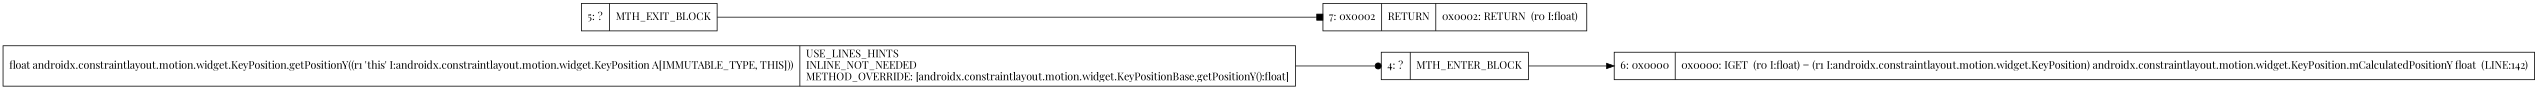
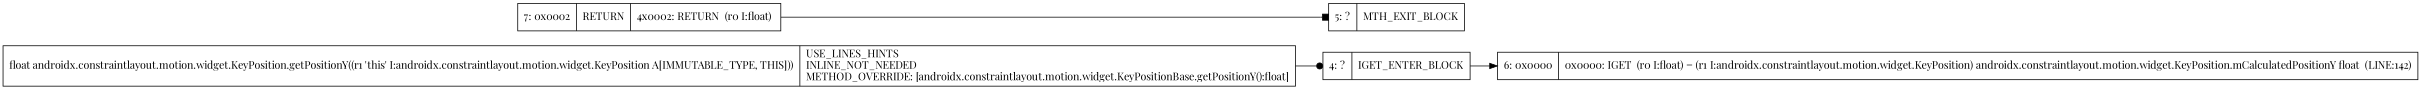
(1016, 17) -> (1051, 17)
(1511, 17) -> (706, 17)
(1469, 66) -> (1411, 66)
